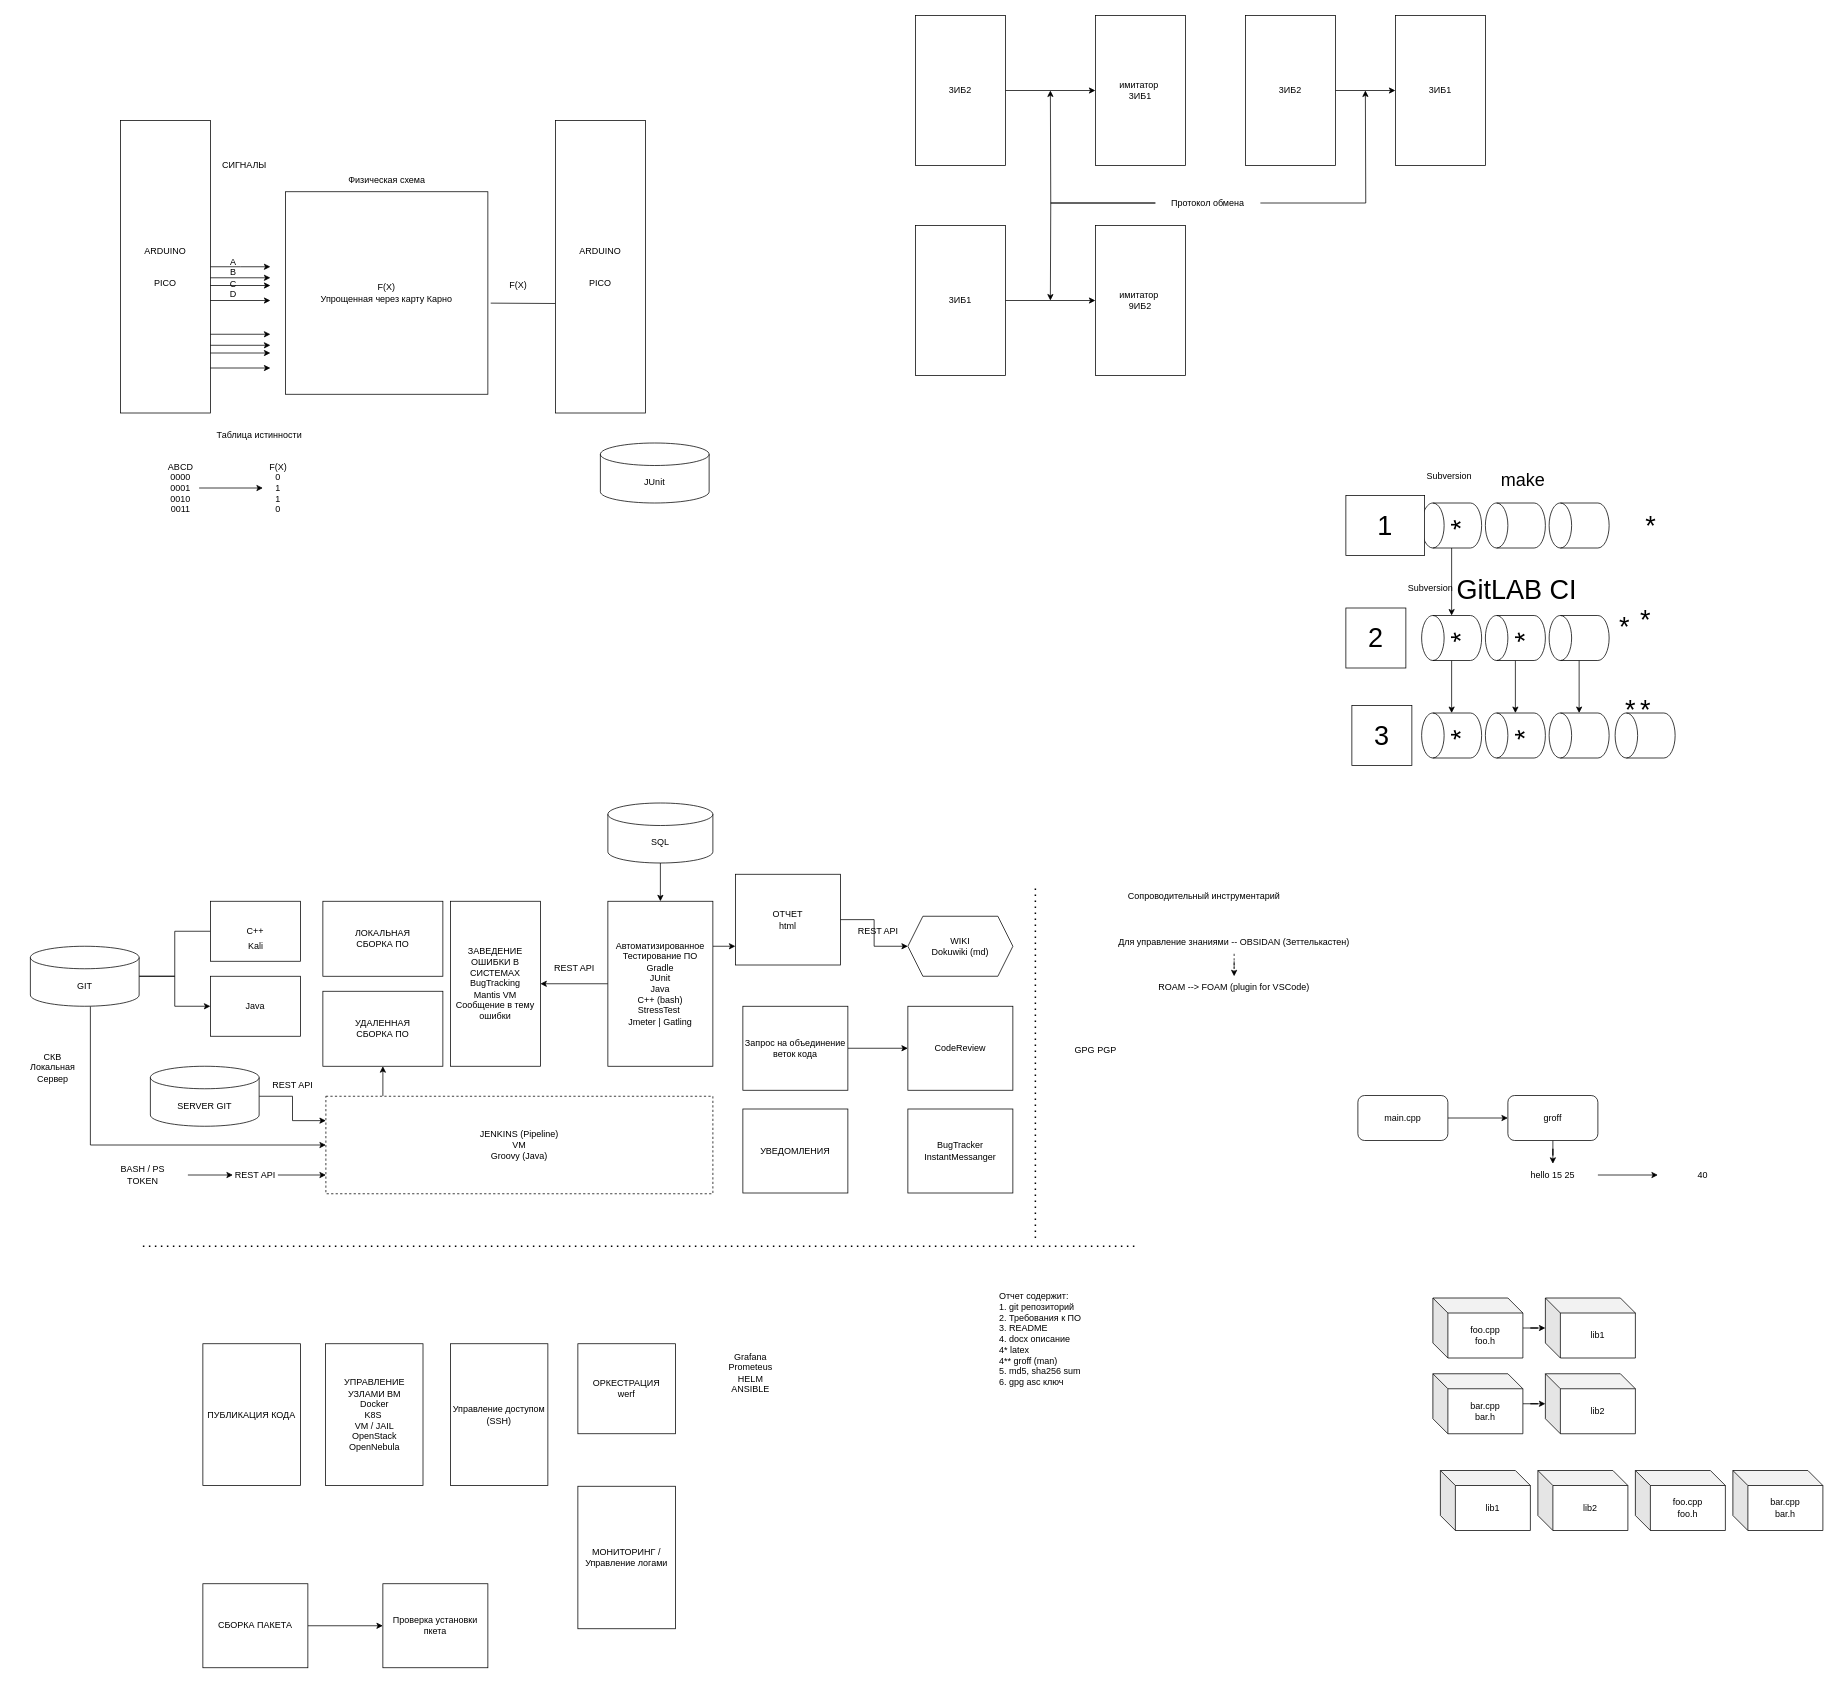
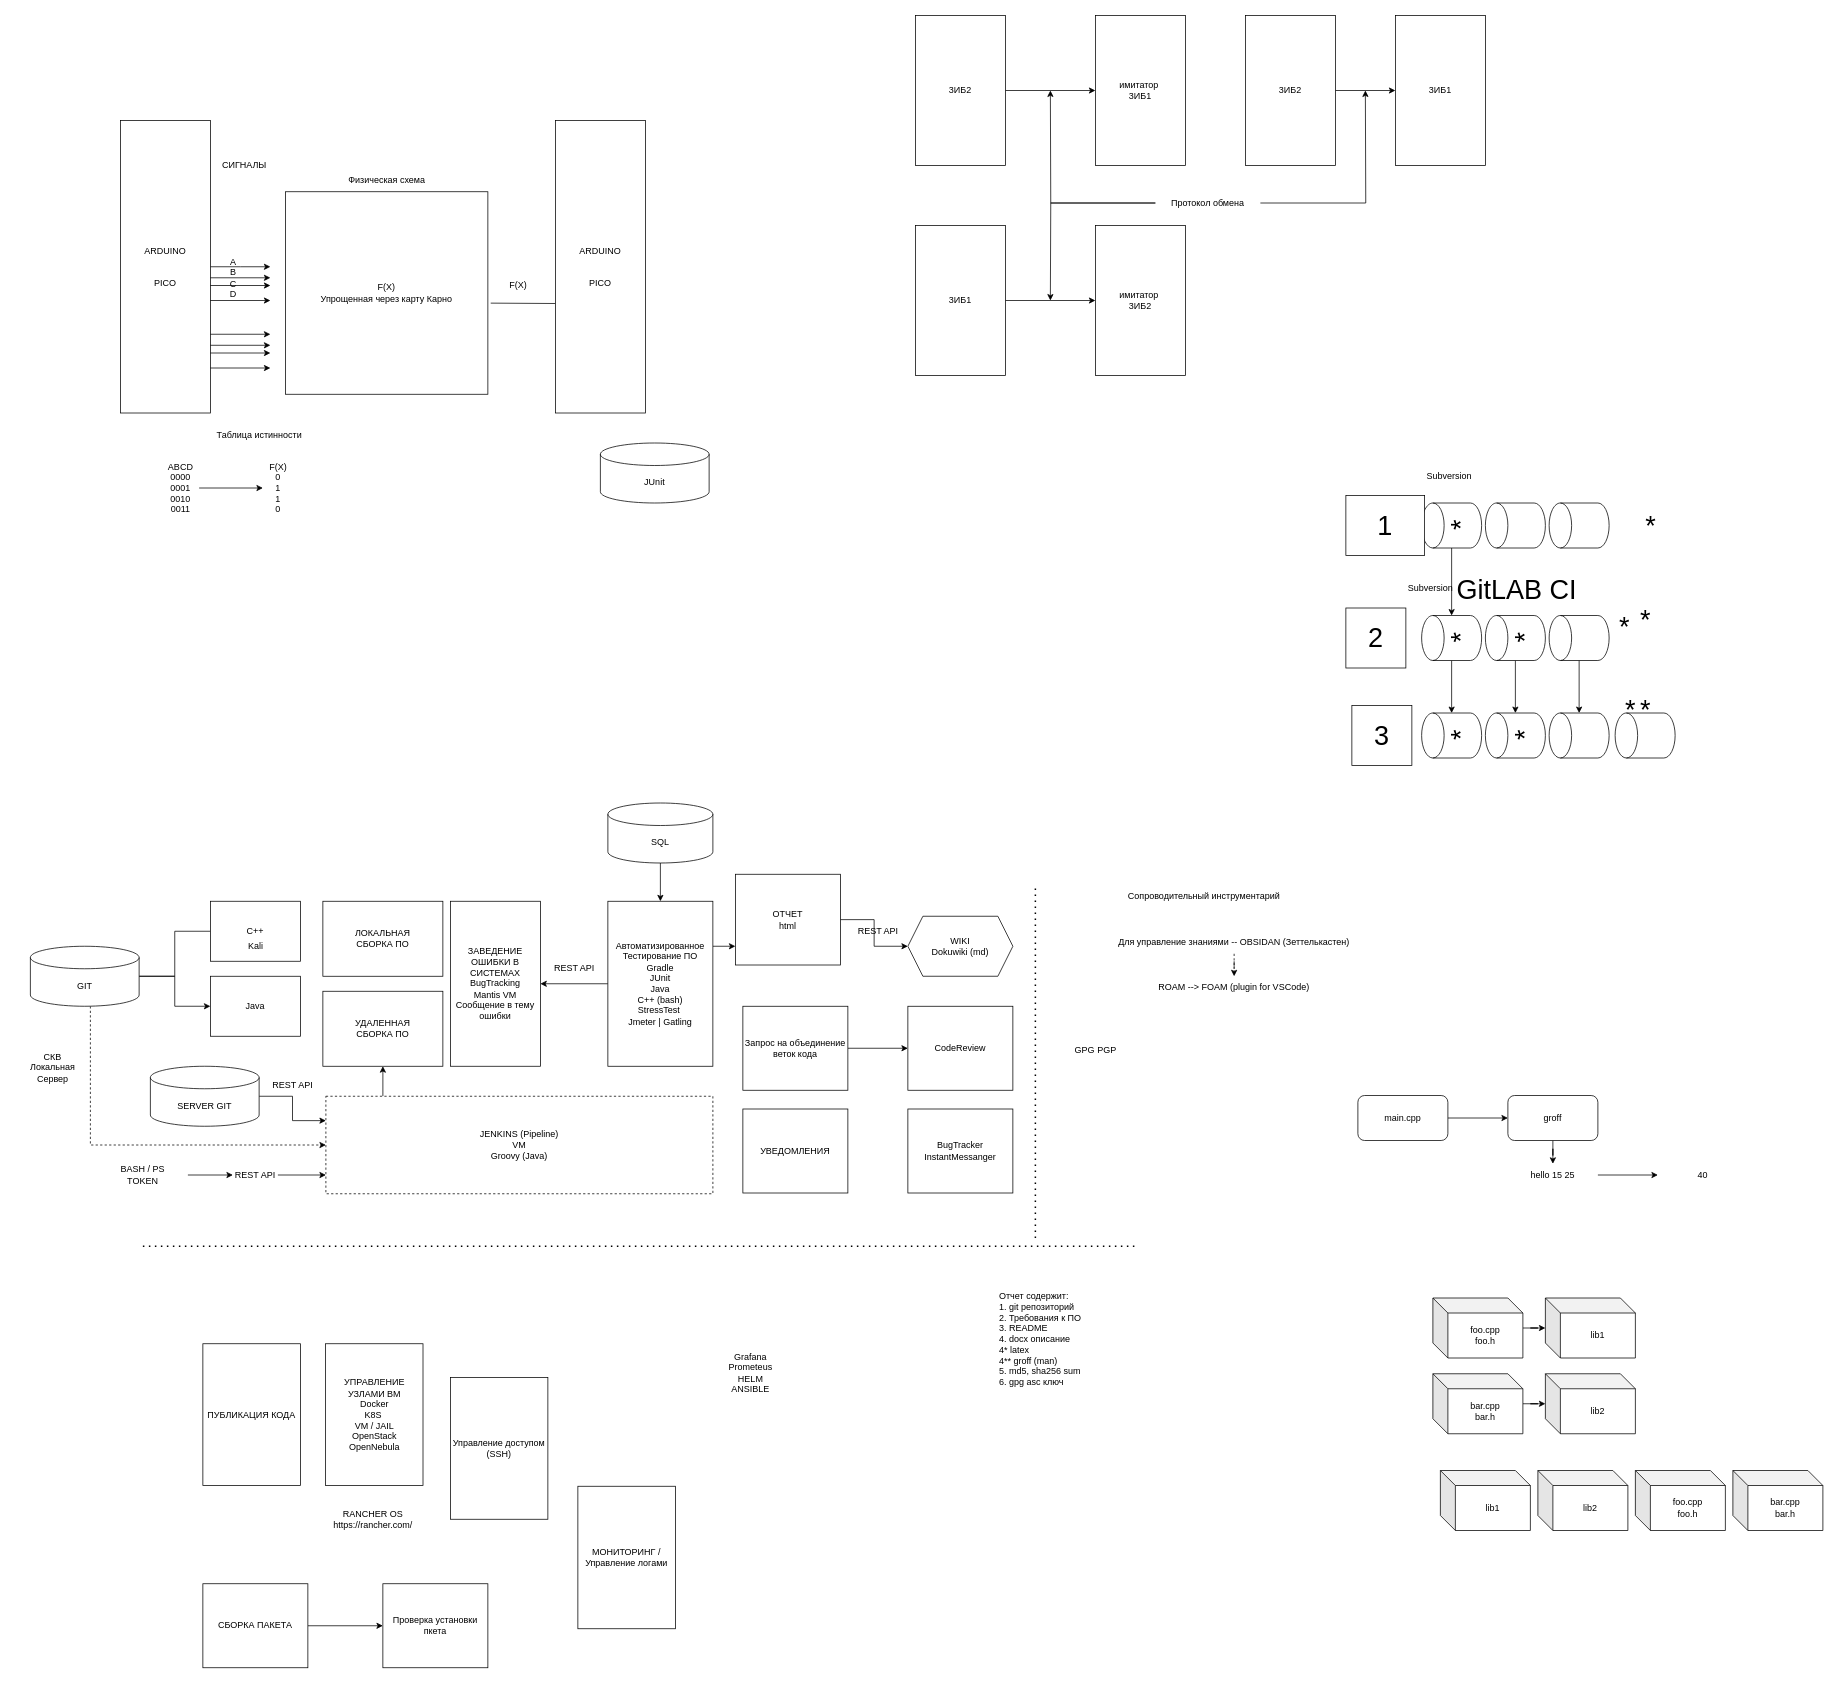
(1140, 300) -> (1140, 300)
(1523, 477) -> none
(137, 1145) -> (137, 1145)
(627, 1389) -> none
(499, 1415) -> (499, 1448)
none -> (373, 1519)
